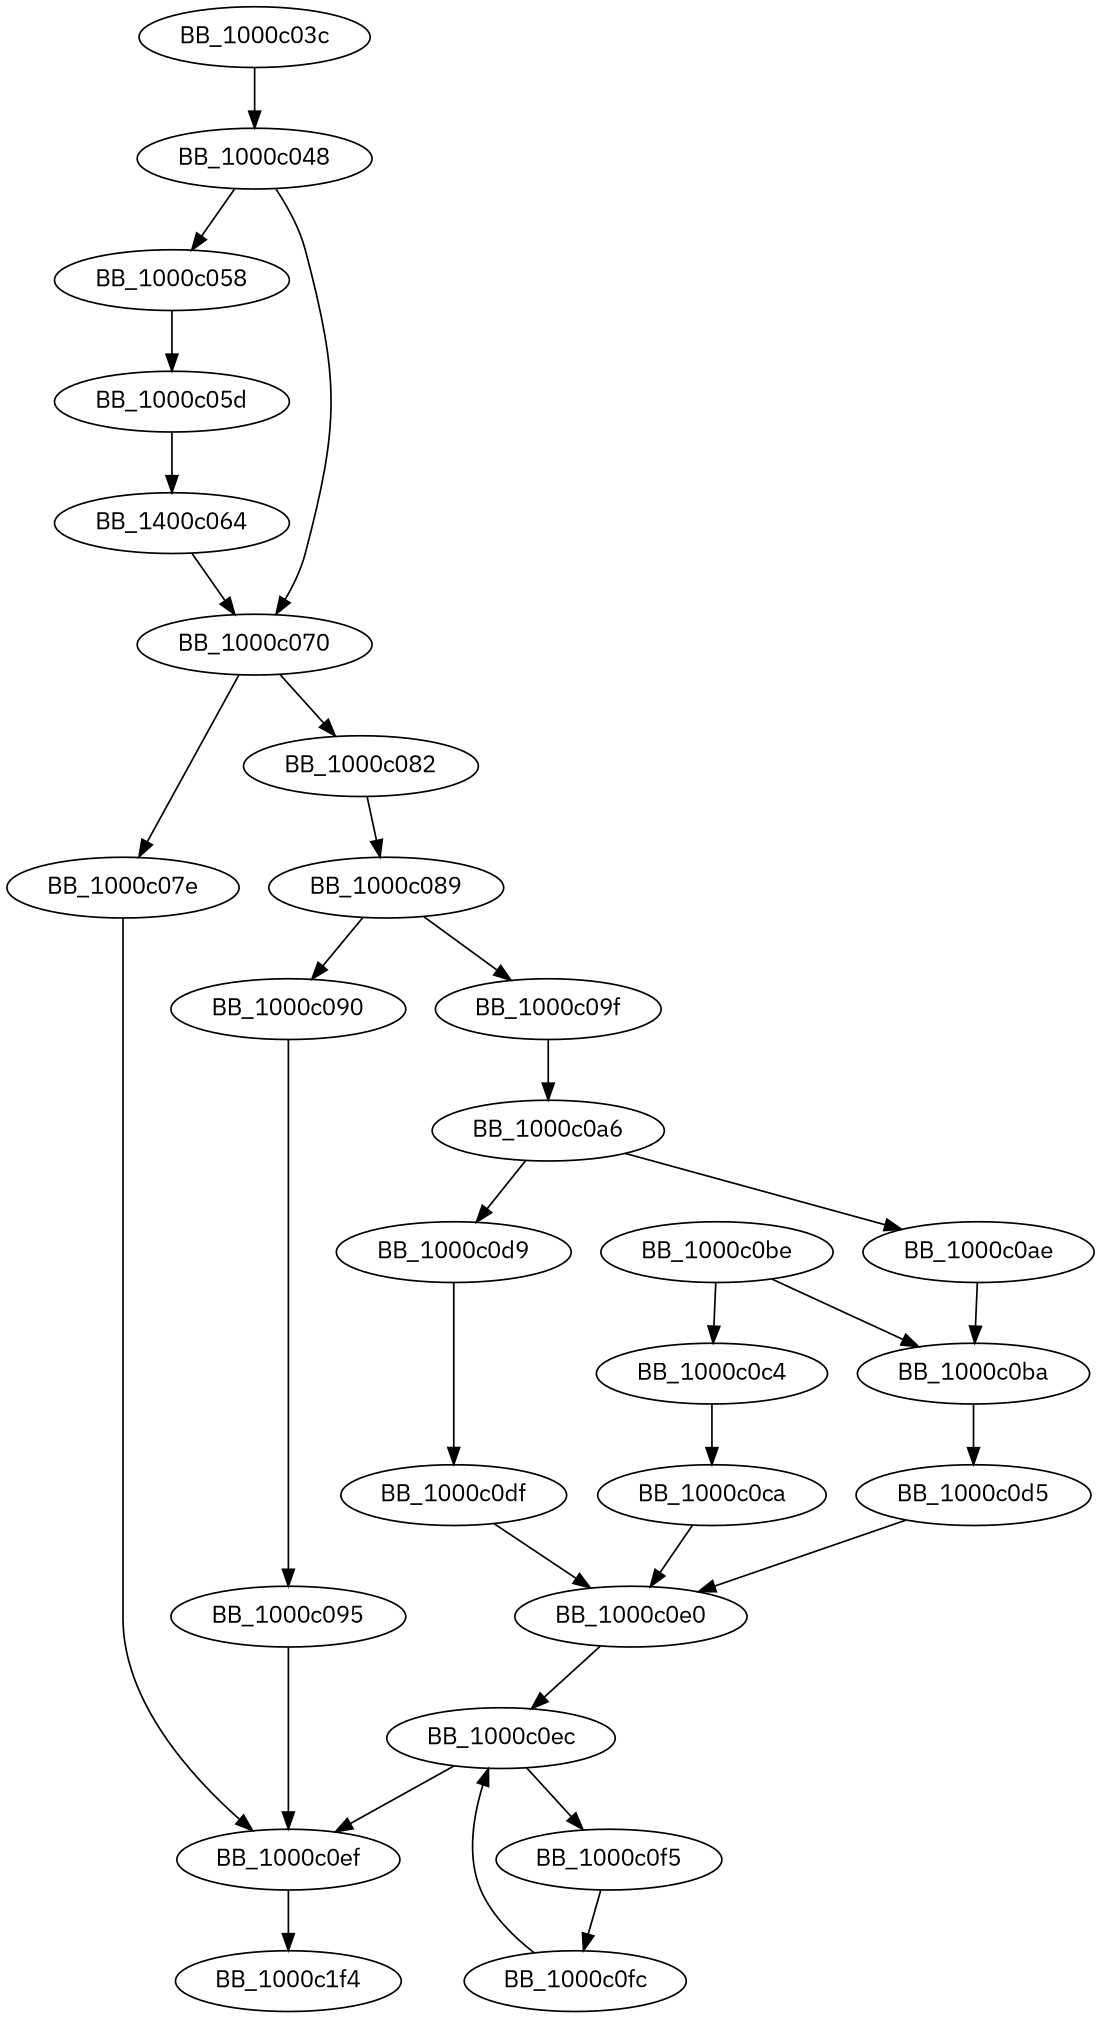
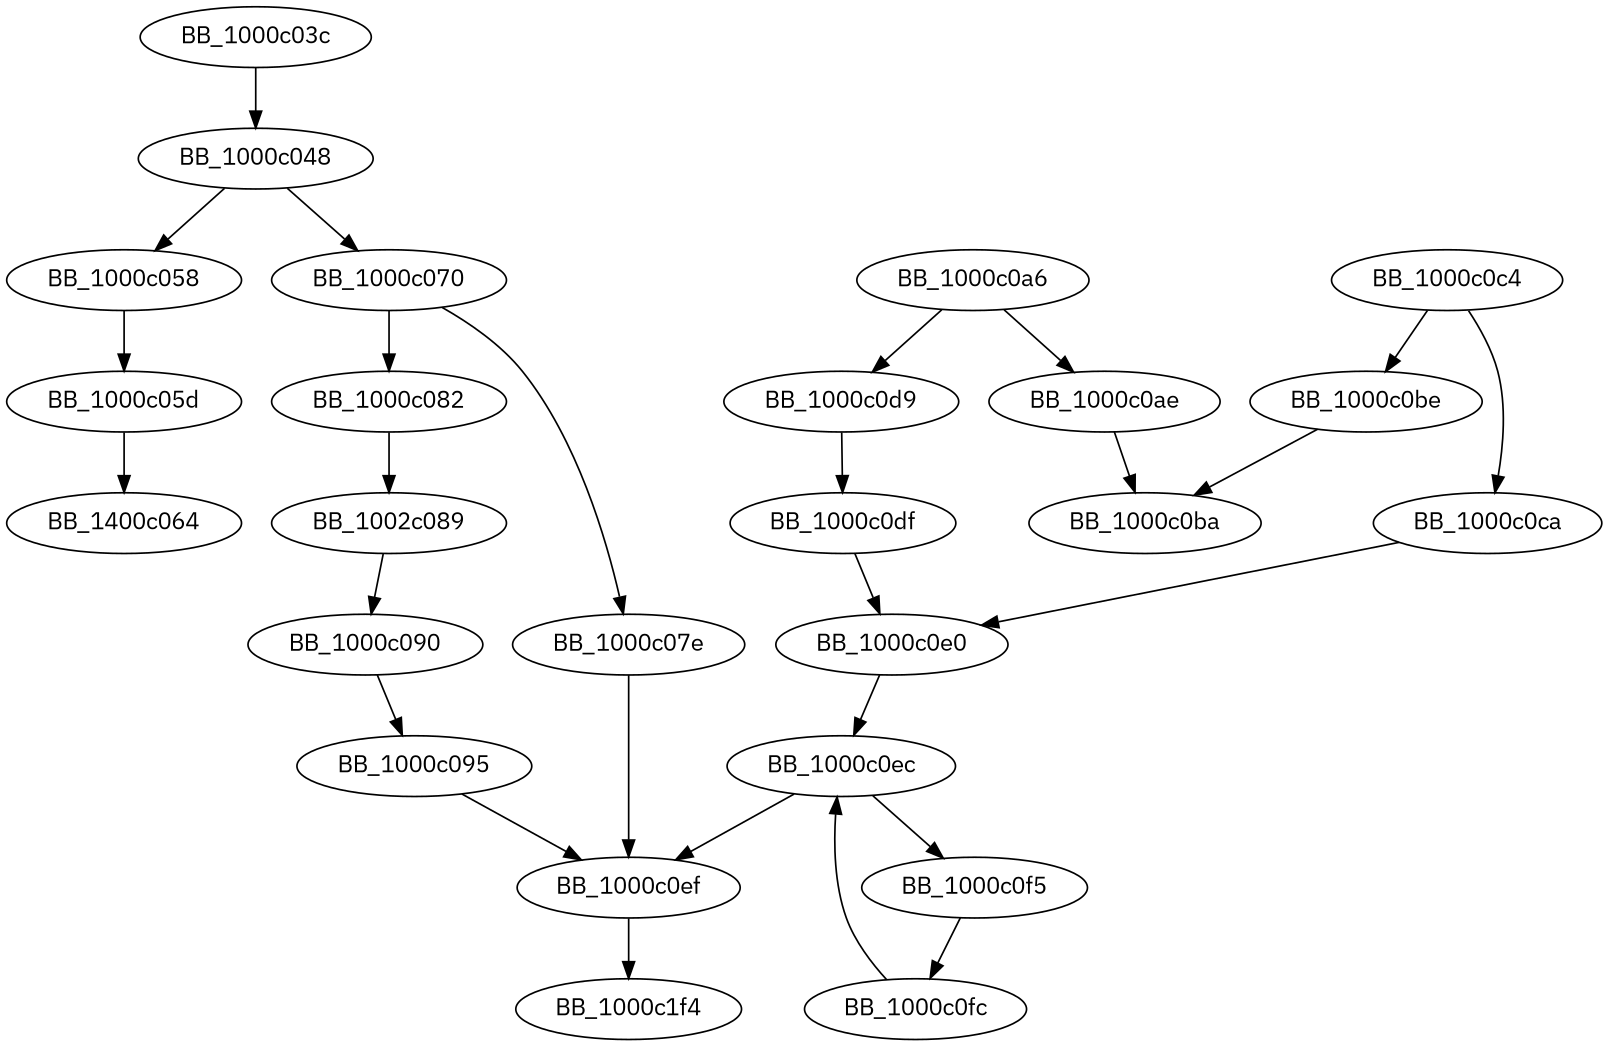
(208, 577) -> none
(386, 888) -> (389, 523)
(548, 1009) -> none
(715, 1305) -> (1411, 334)
(974, 1495) -> none
